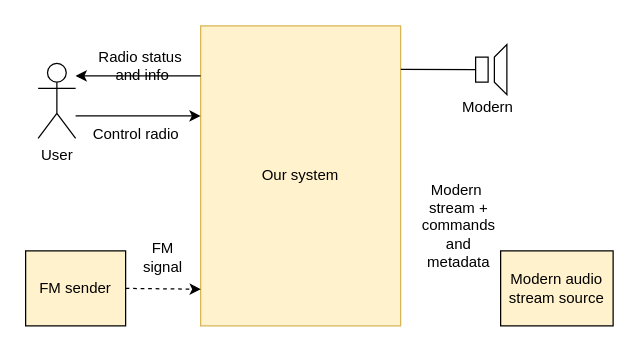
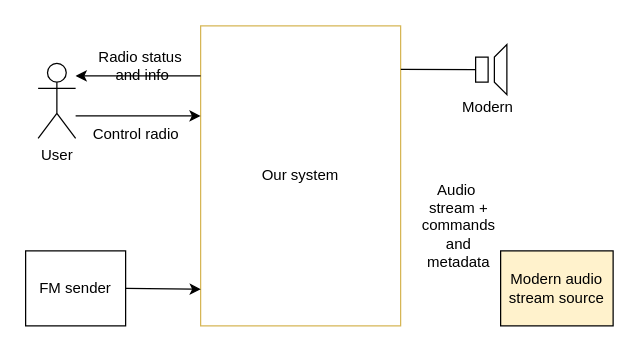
(301, 176) -> (301, 176)
(457, 226) -> (457, 226)
(163, 257) -> none
(76, 288) -> (76, 288)
(160, 289) -> (160, 289)
